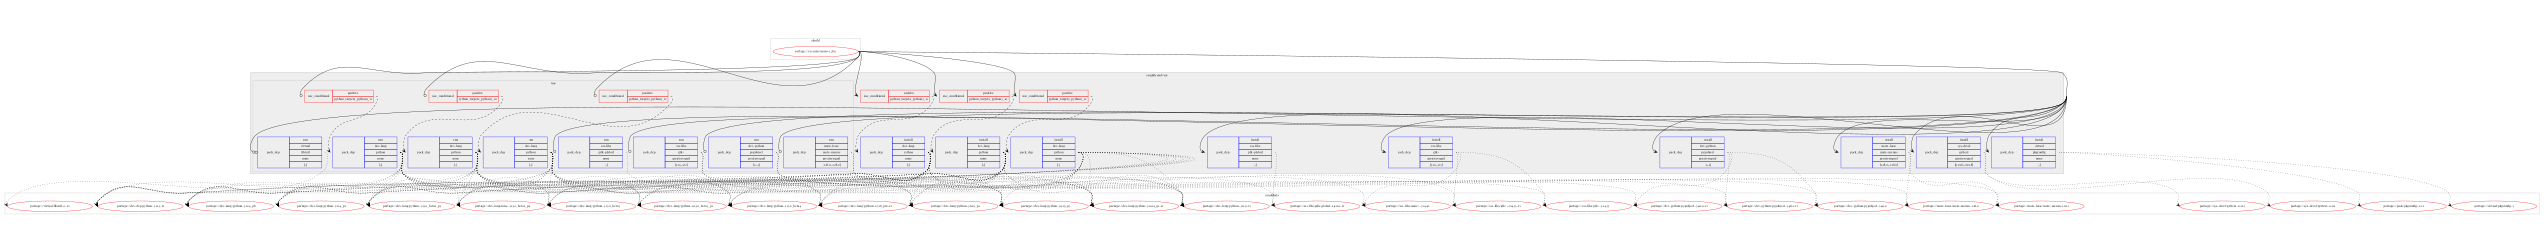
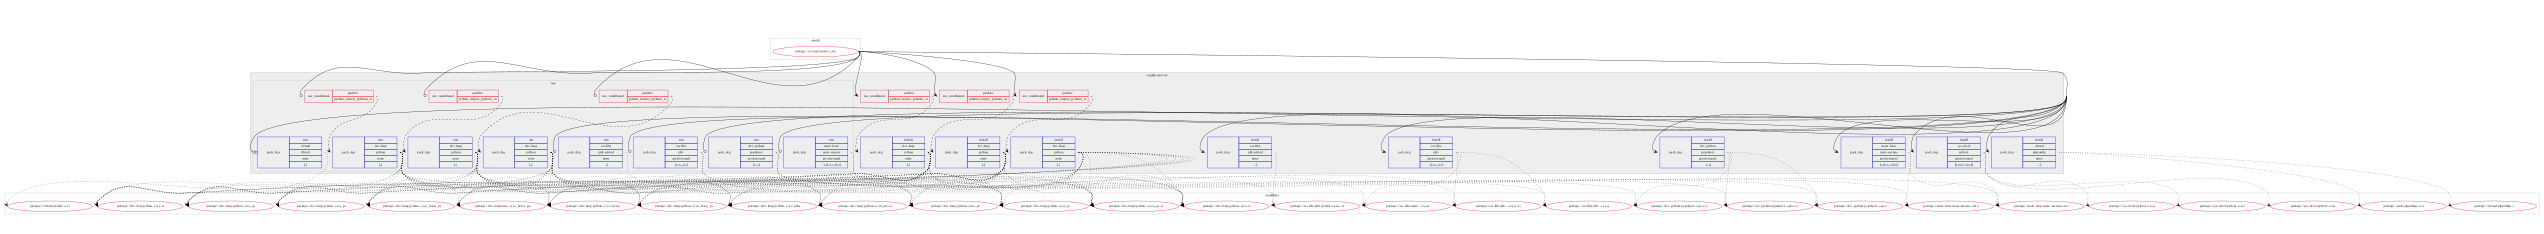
(50, 206) -> (50, 206)
(231, 206) -> (231, 206)
(684, 206) -> (684, 206)
(774, 206) -> (774, 206)
(1770, 206) -> (1770, 206)
none -> (2132, 206)
